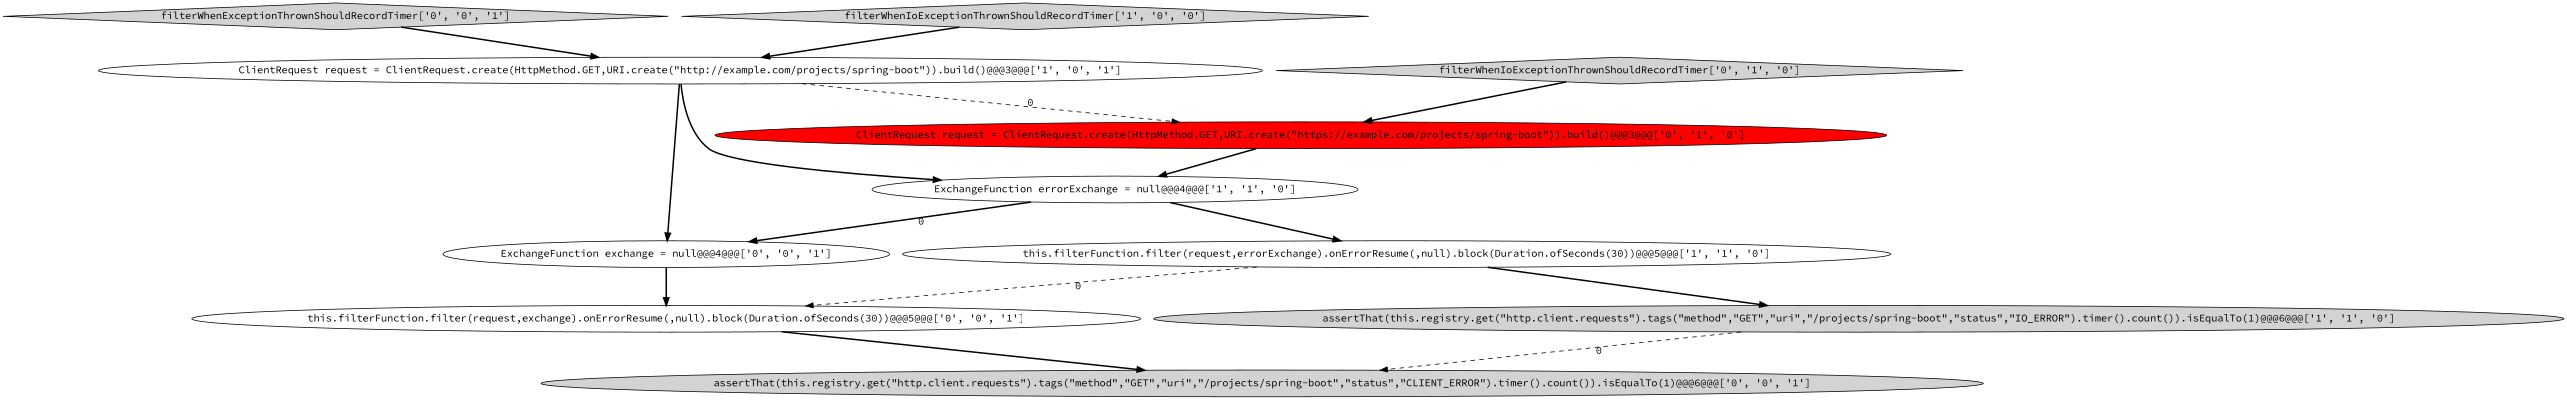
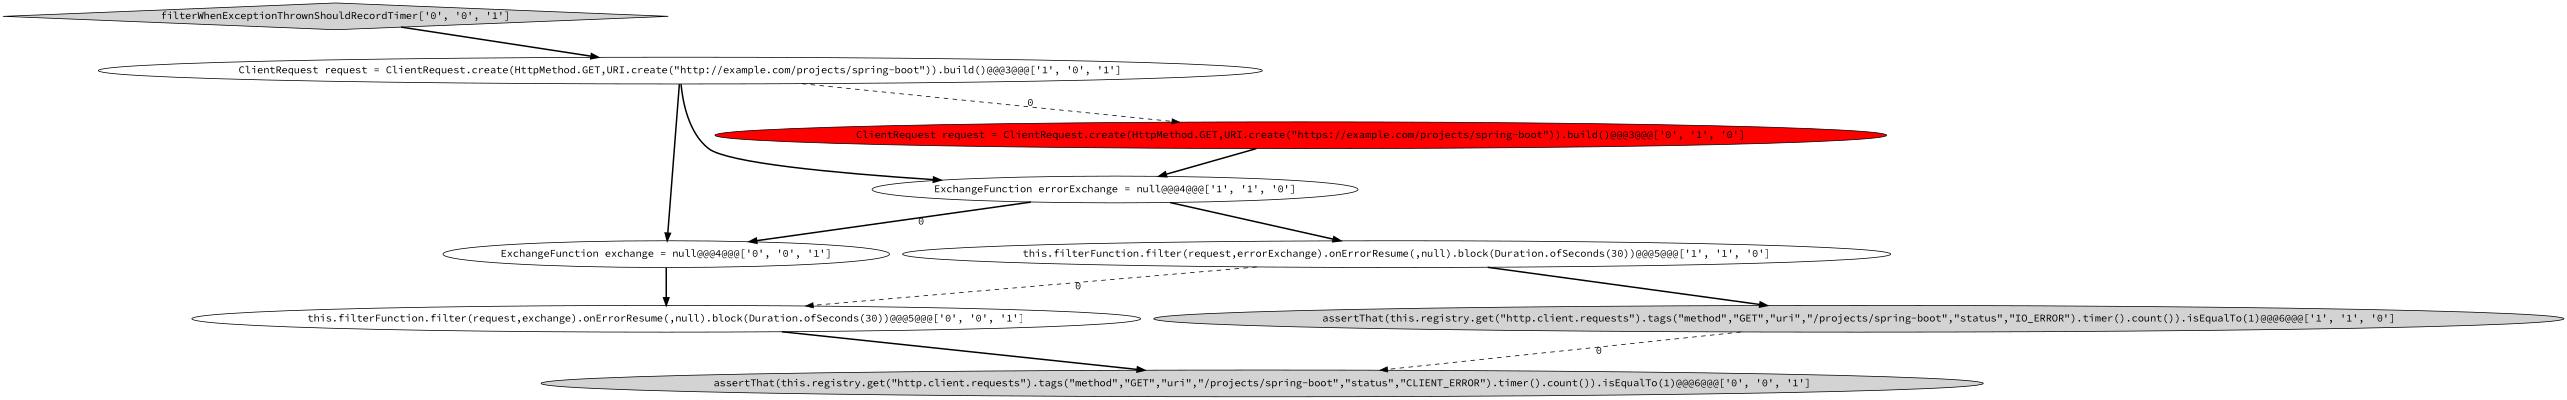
(1025, 16) -> none
(1620, 71) -> none
